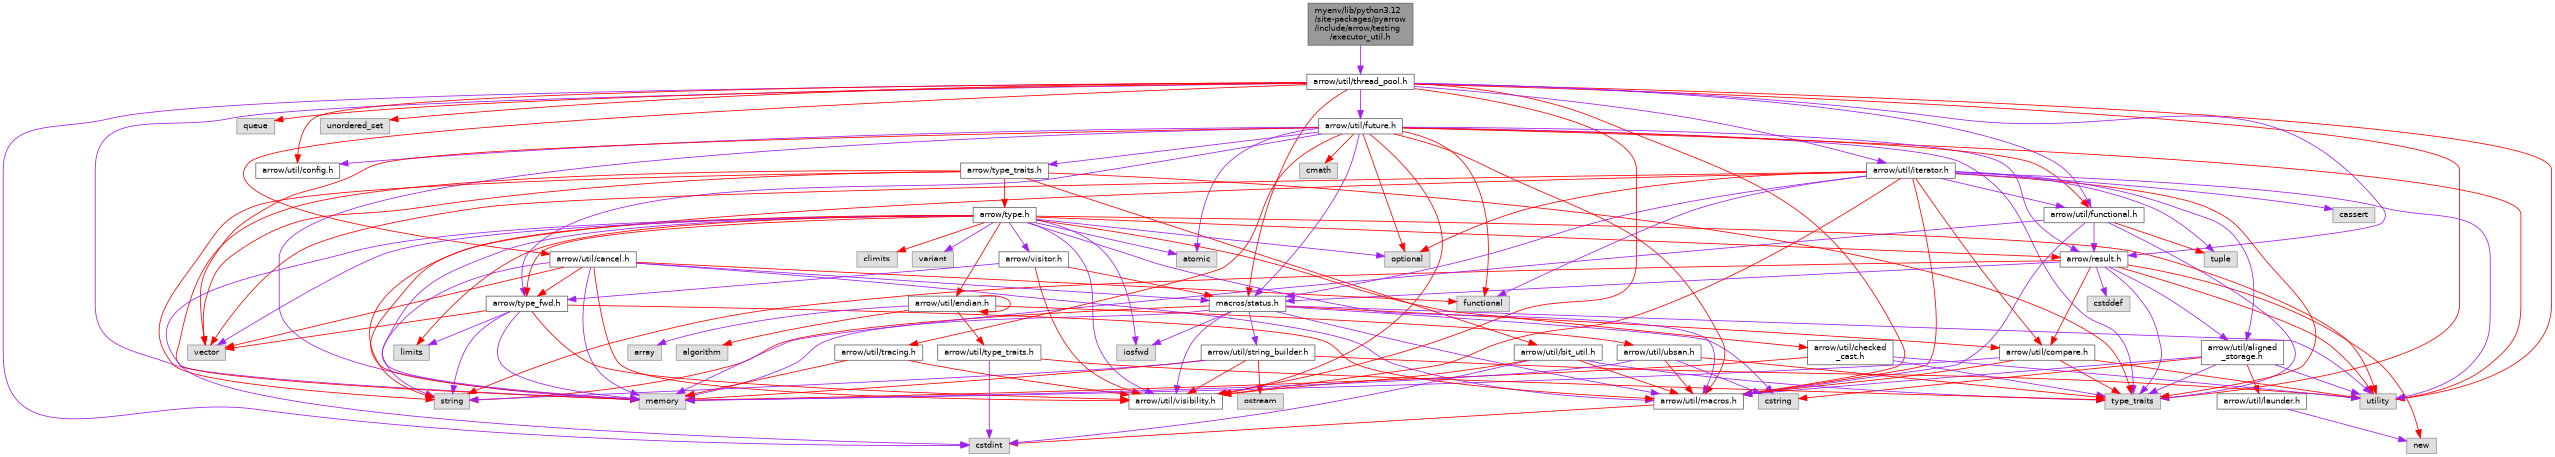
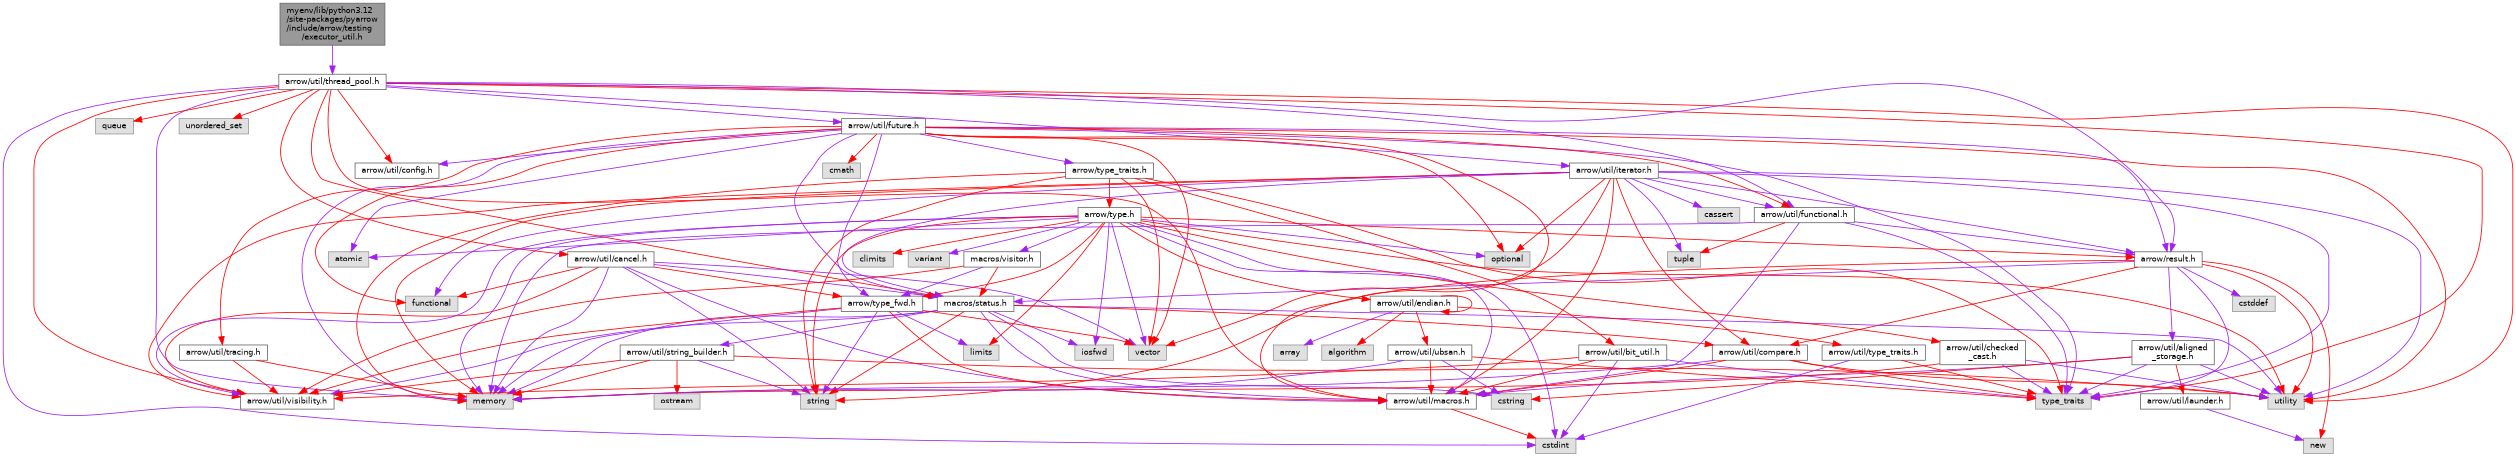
(2149, 199) -> (1893, 212)
(2243, 233) -> (2126, 199)
(1034, 259) -> (1002, 259)
(1424, 288) -> none
(399, 306) -> (908, 280)
